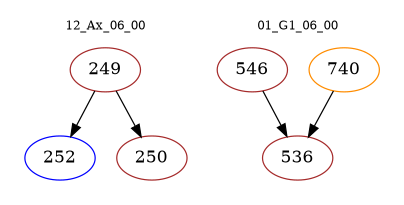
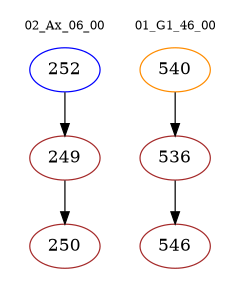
(106, 26) -> (65, 26)
(298, 26) -> (176, 26)
(344, 70) -> (175, 70)
(86, 108) -> (65, 108)
(272, 108) -> (175, 196)
